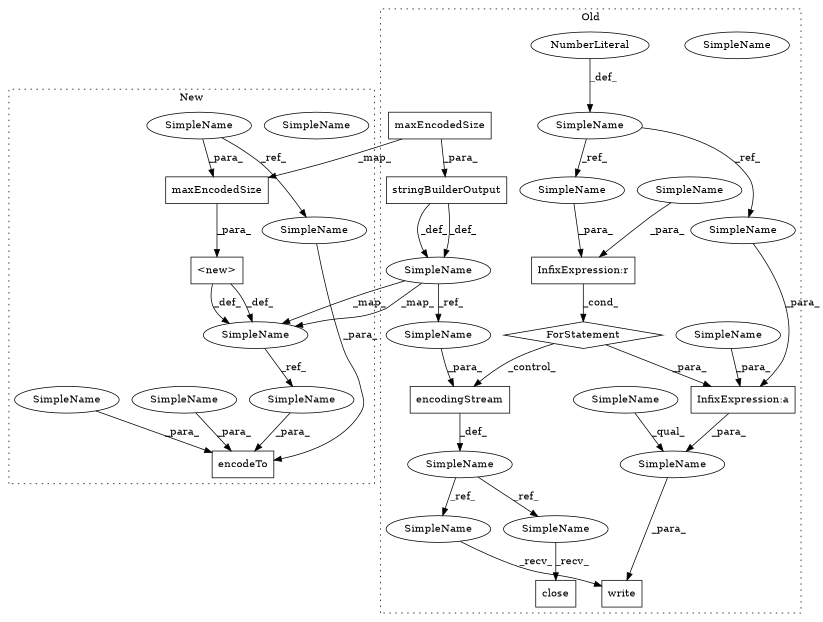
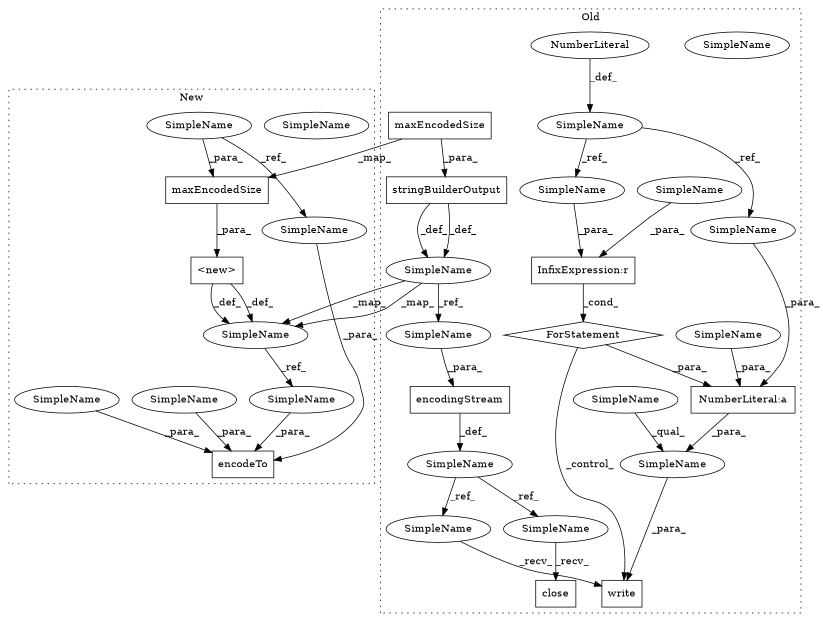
(515, 359) -> (562, 473)
(743, 400) -> (743, 400)
